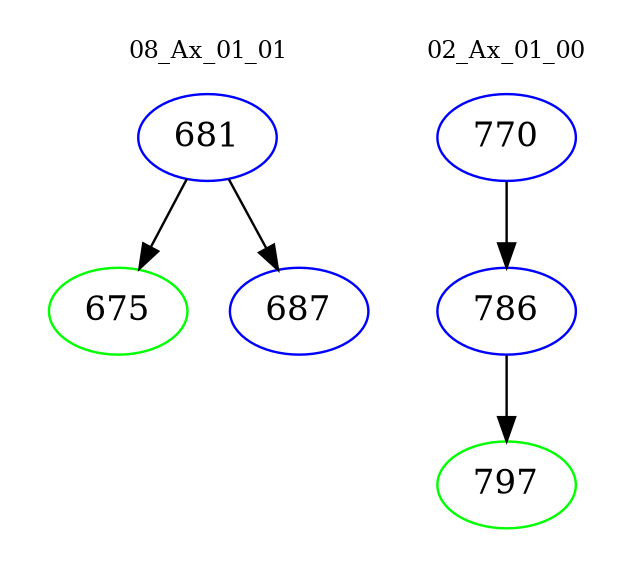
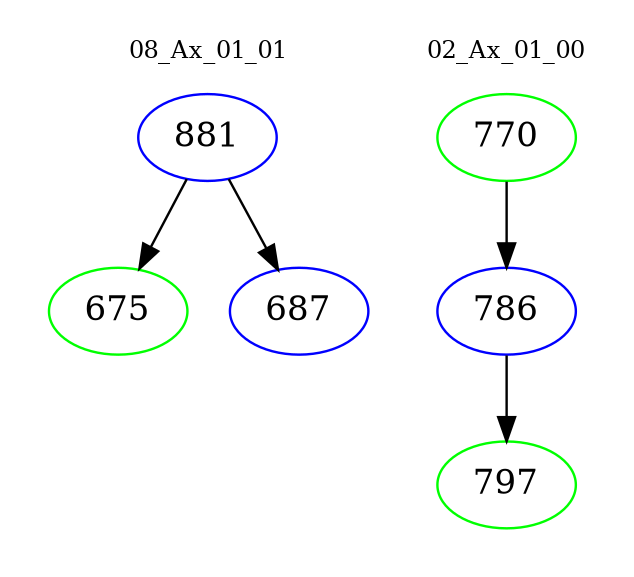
(207, 138) -> (207, 138)
(507, 138) -> (507, 138)
